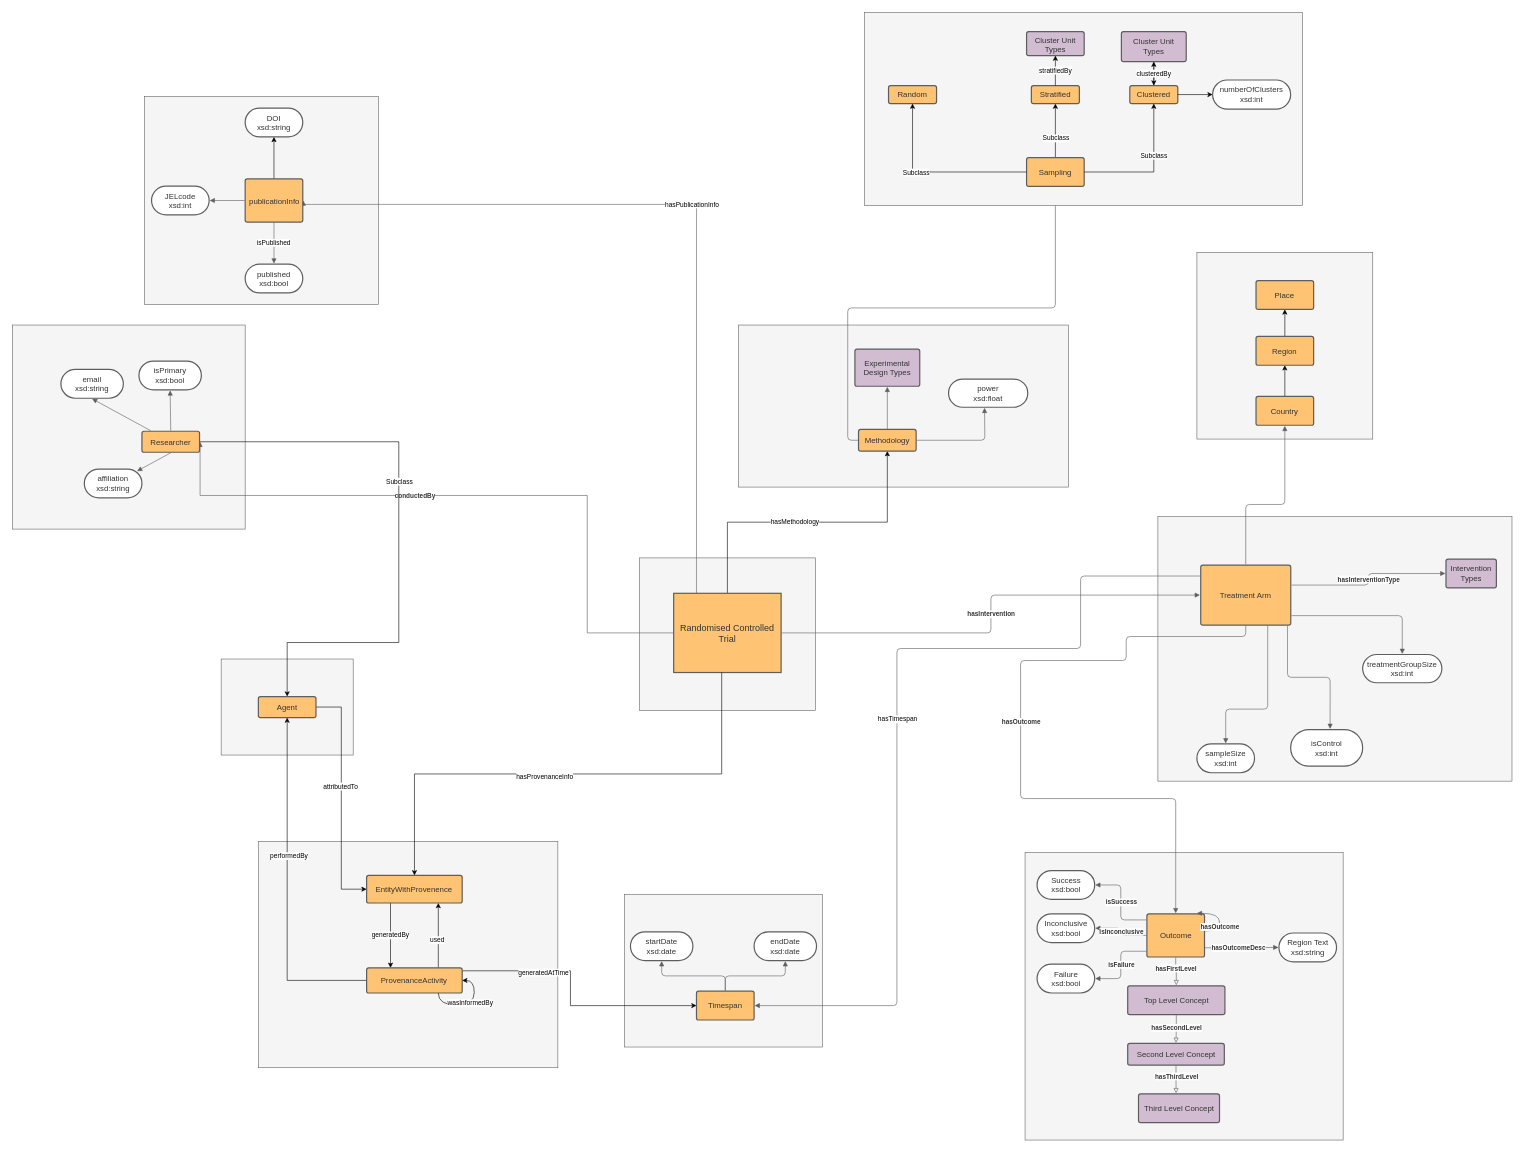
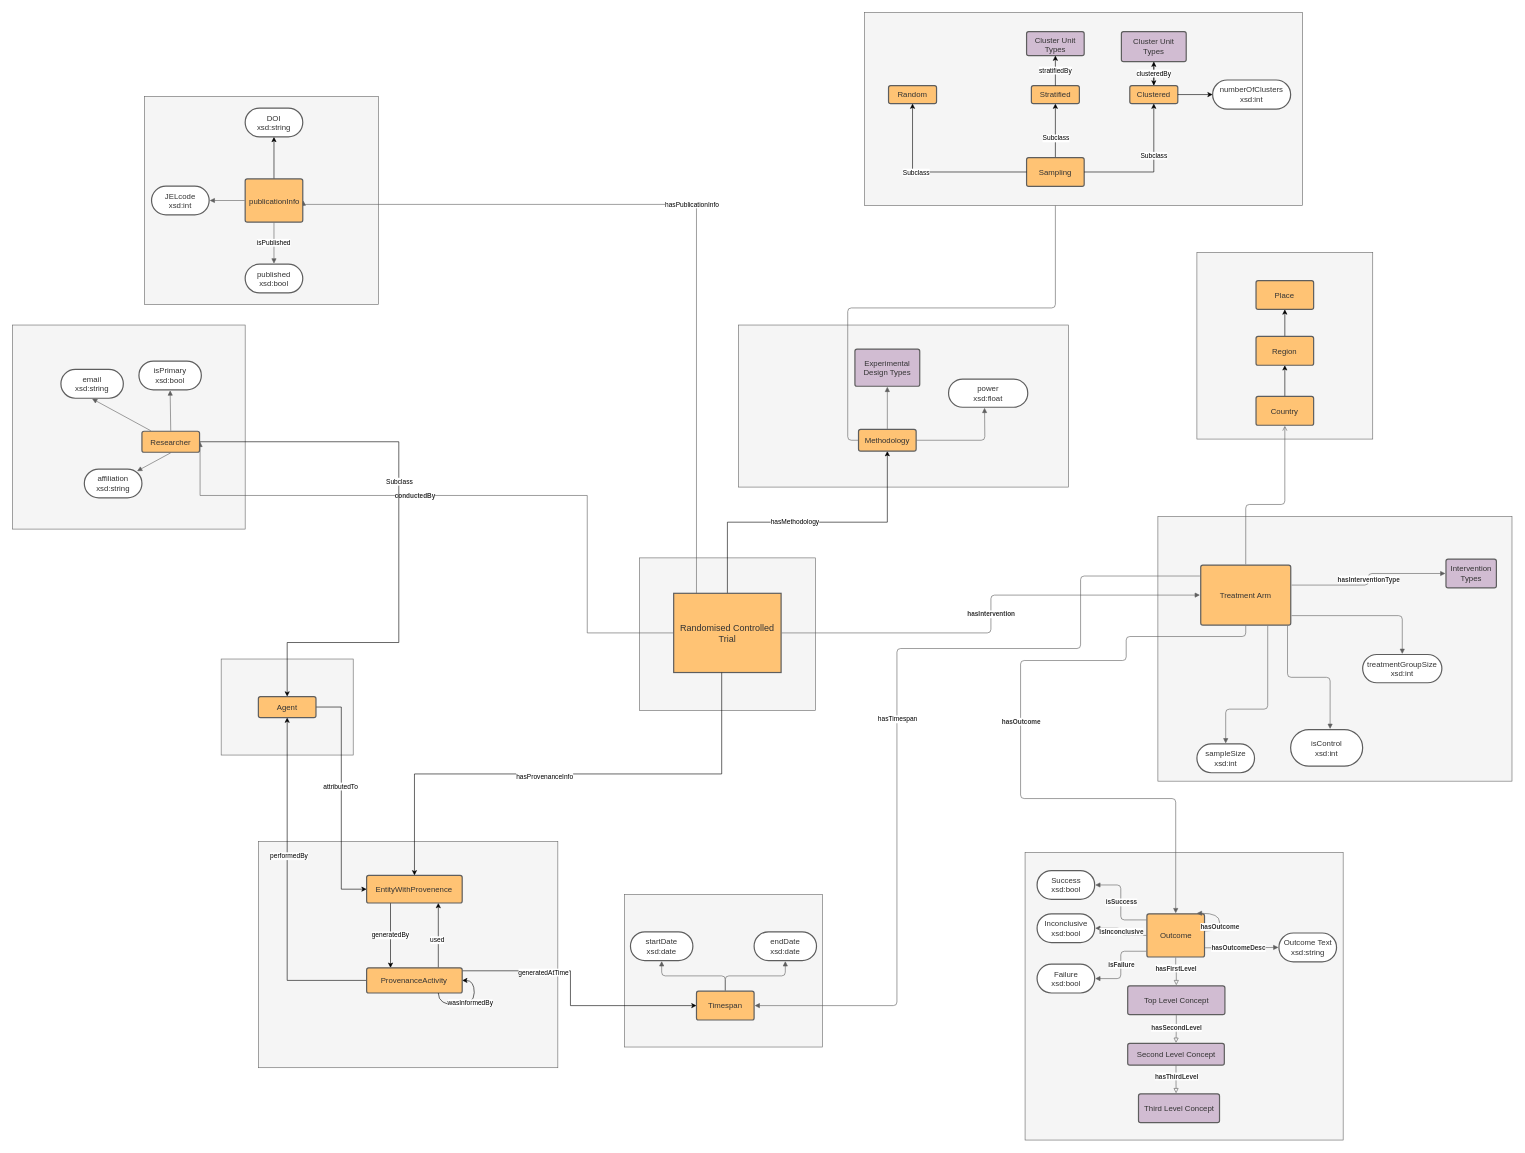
(1284, 432) -> (1284, 430)
(1308, 947) -> (1308, 947)
